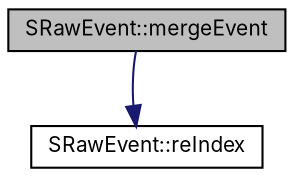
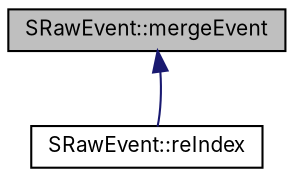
(133, 78) -> (161, 99)
